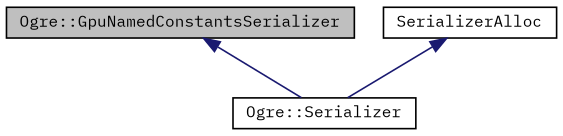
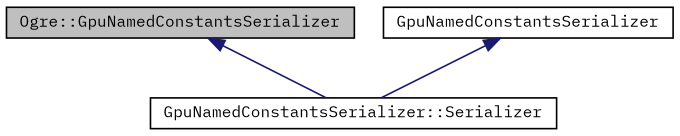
(470, 23) -> (528, 23)
(324, 113) -> (354, 113)
